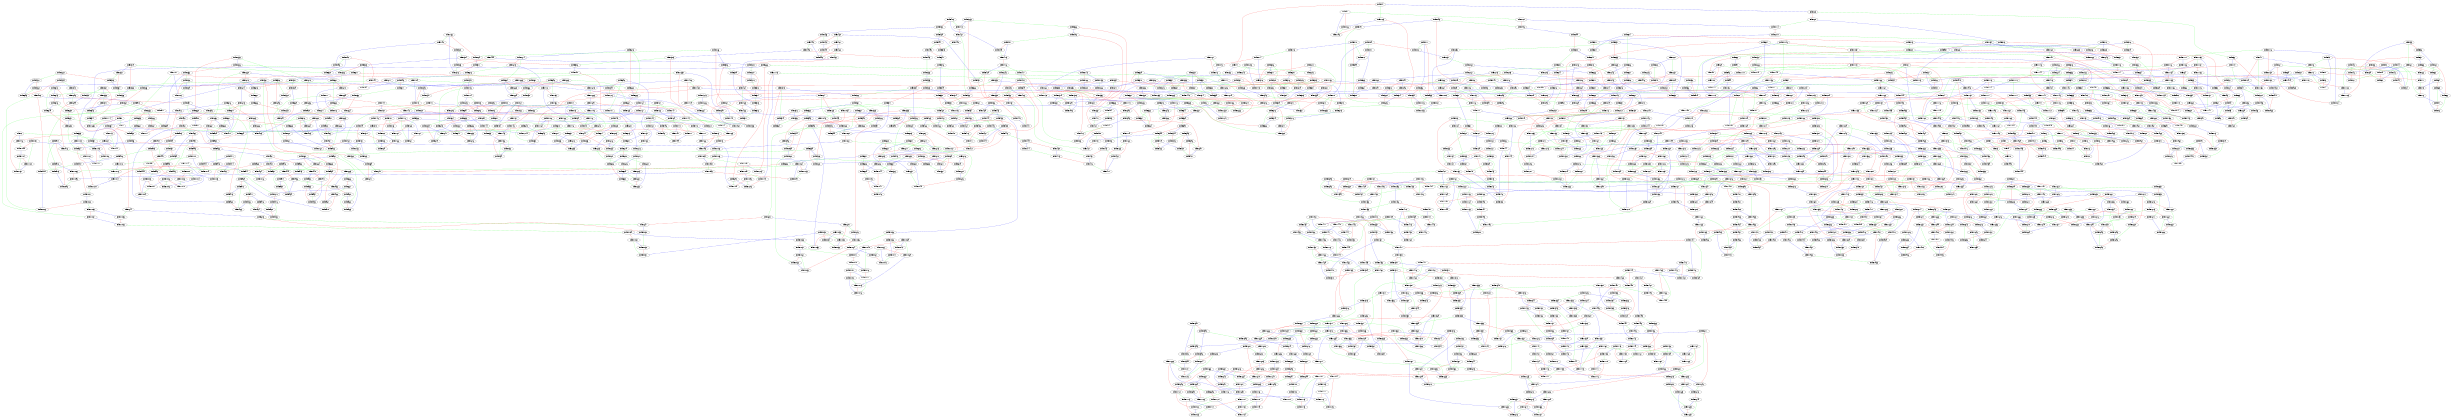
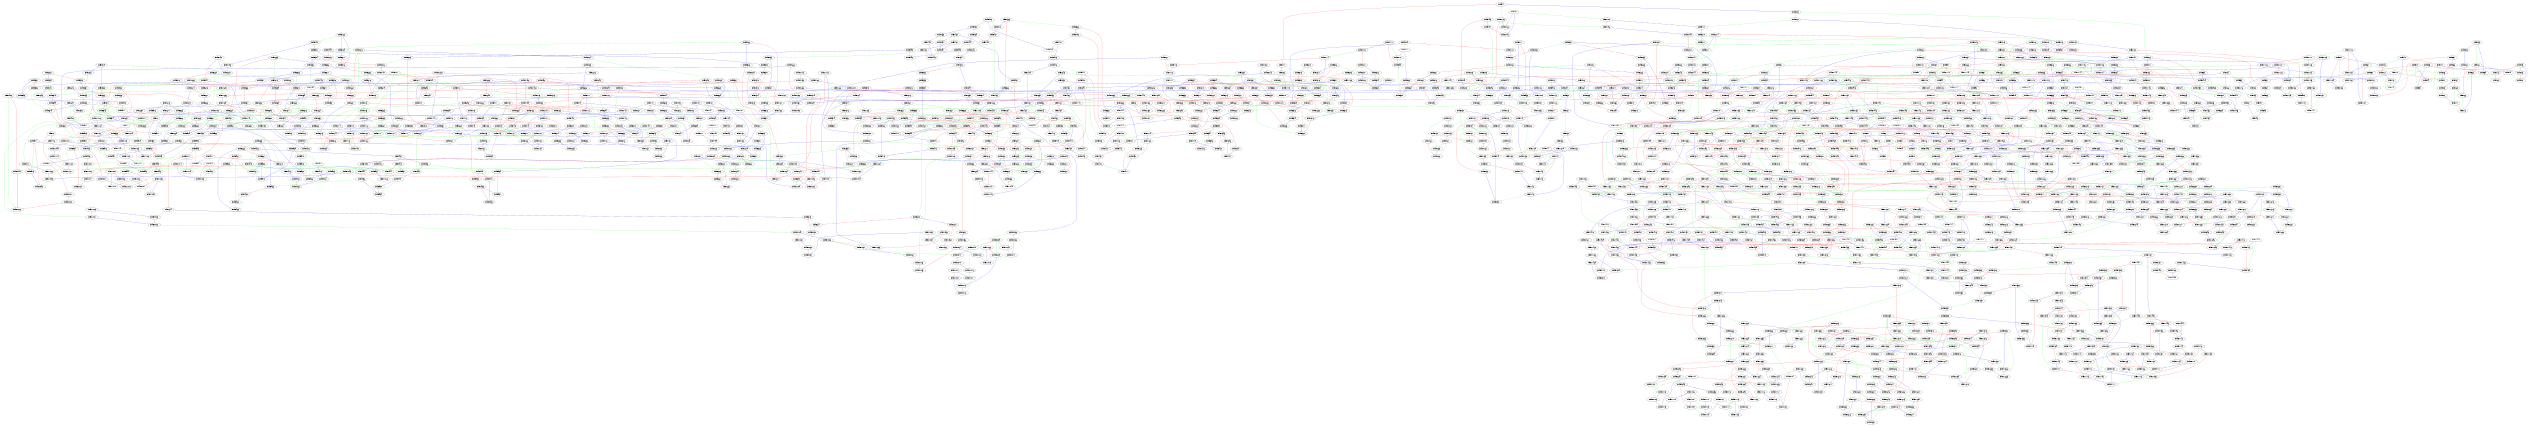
none -> (1585, 240)
